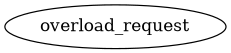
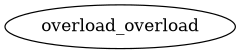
(115, 27) -> (120, 27)
